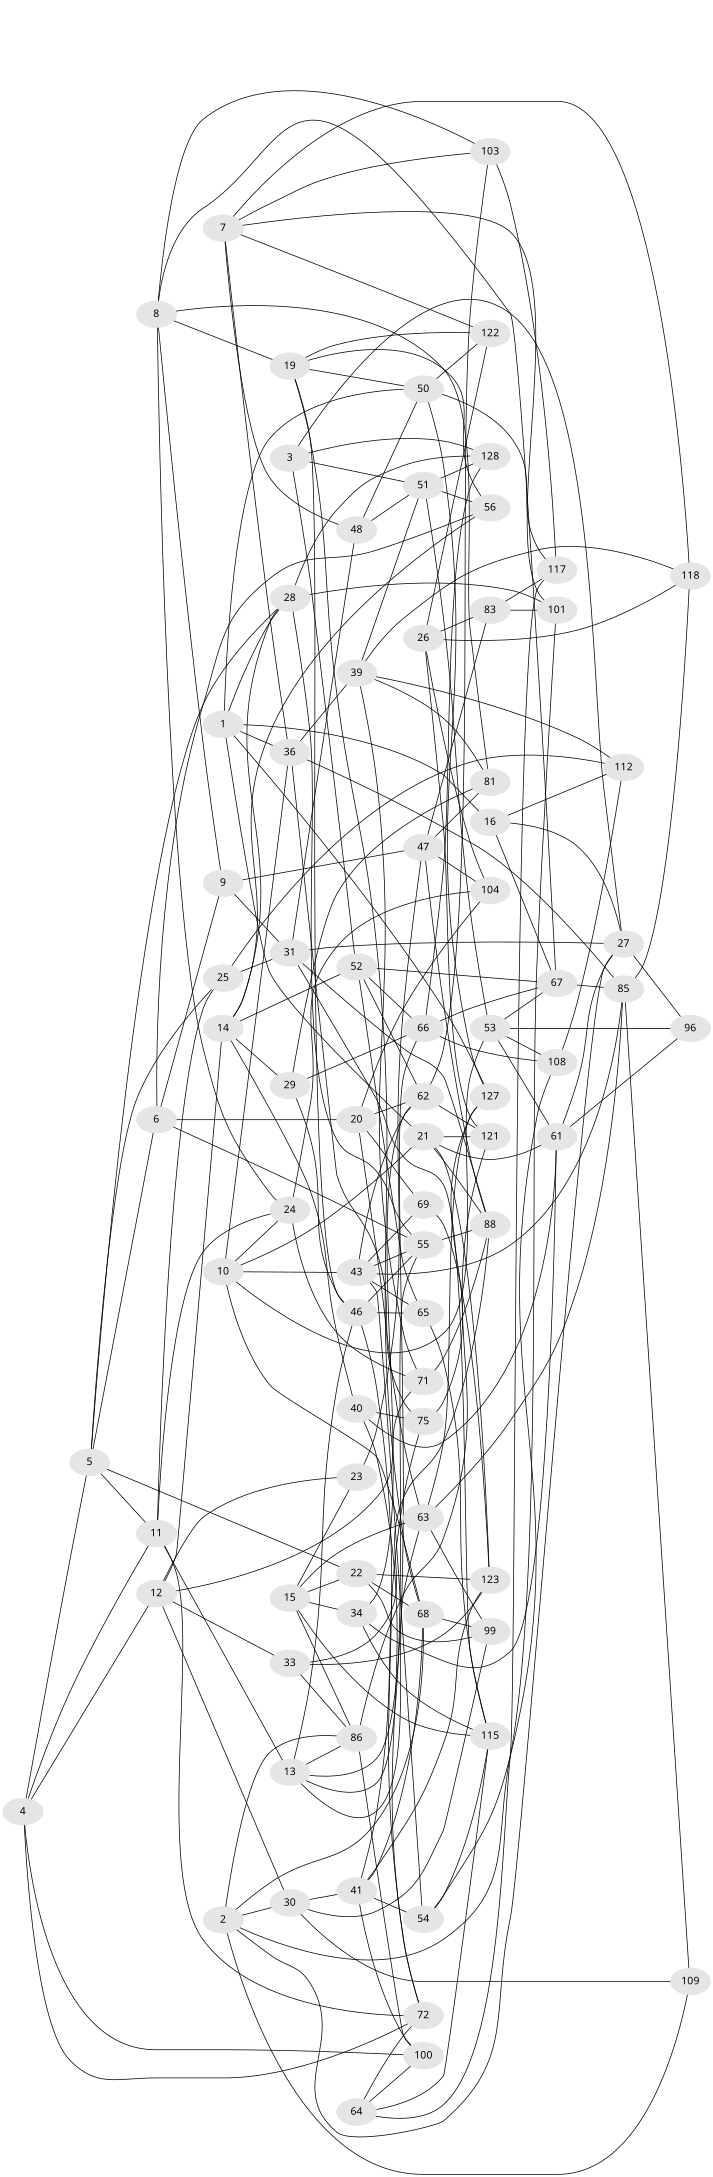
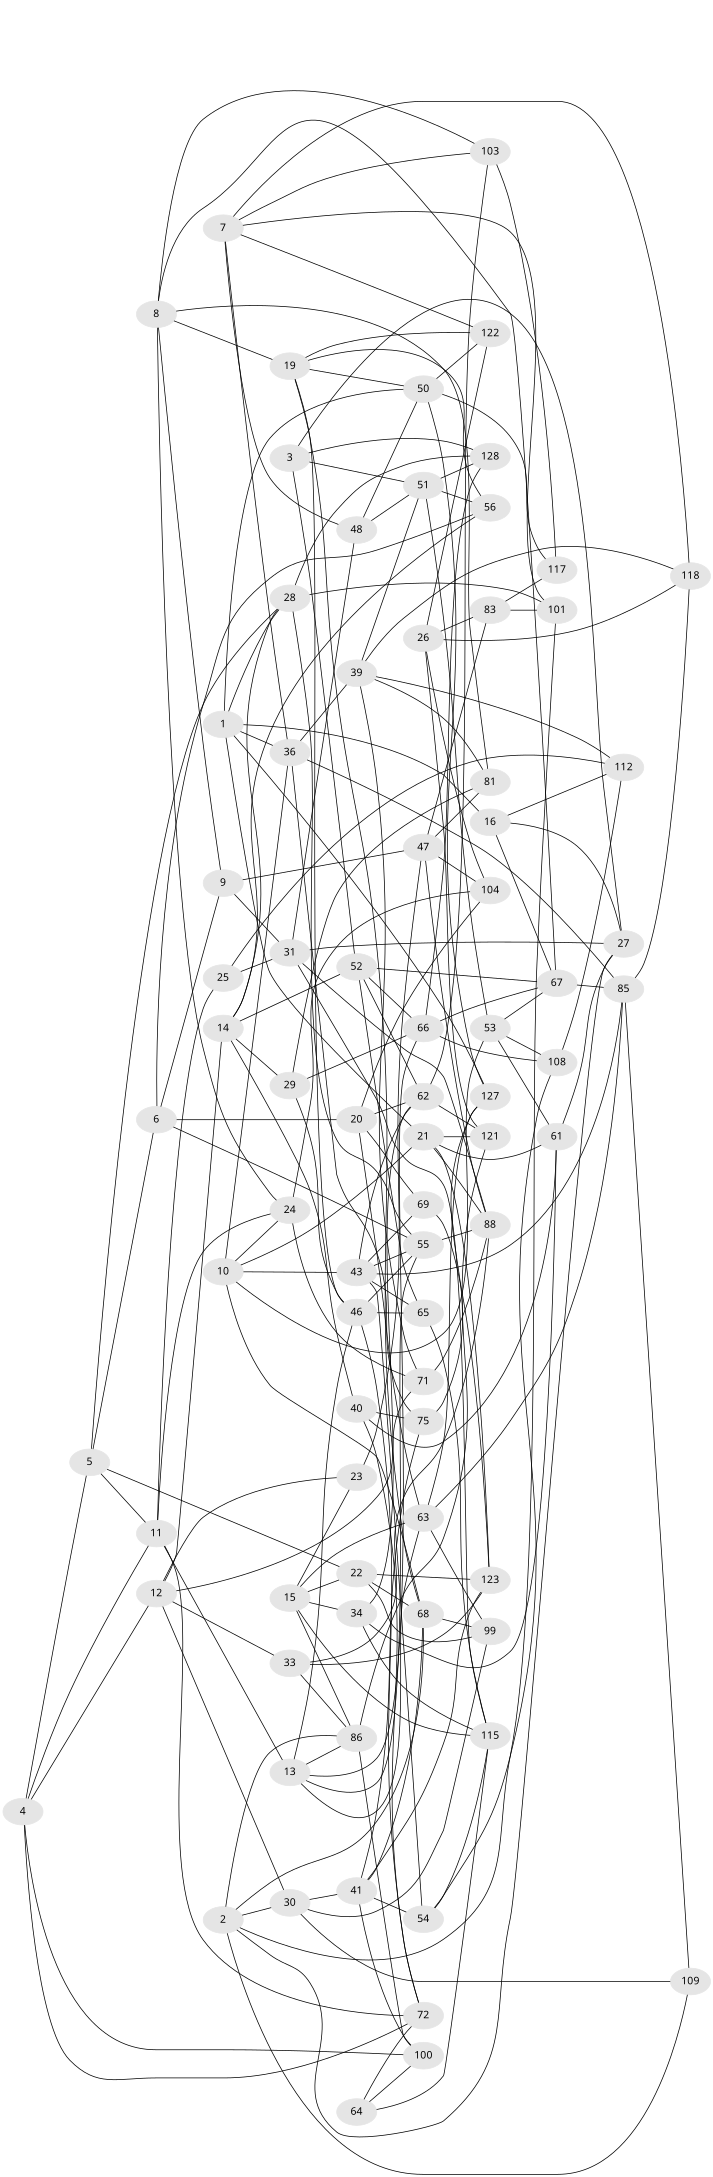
(690, 1028) -> none
(124, 1147) -> none
(515, 1382) -> none
